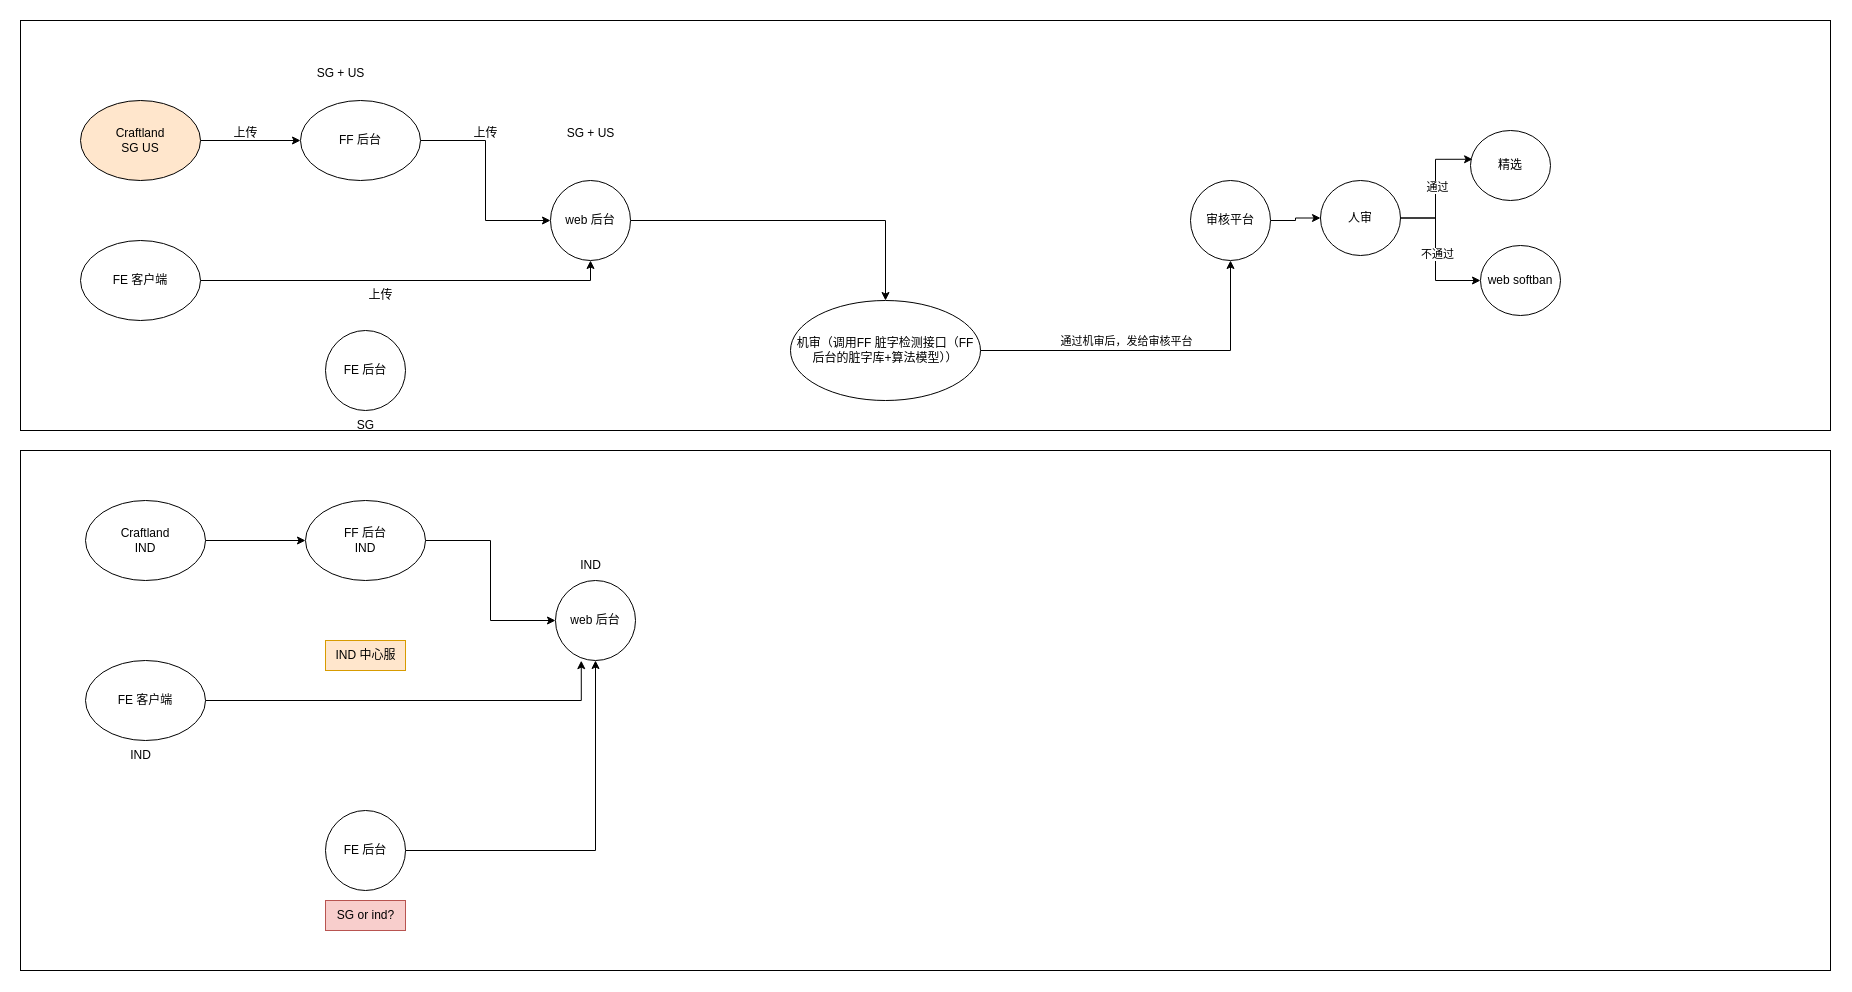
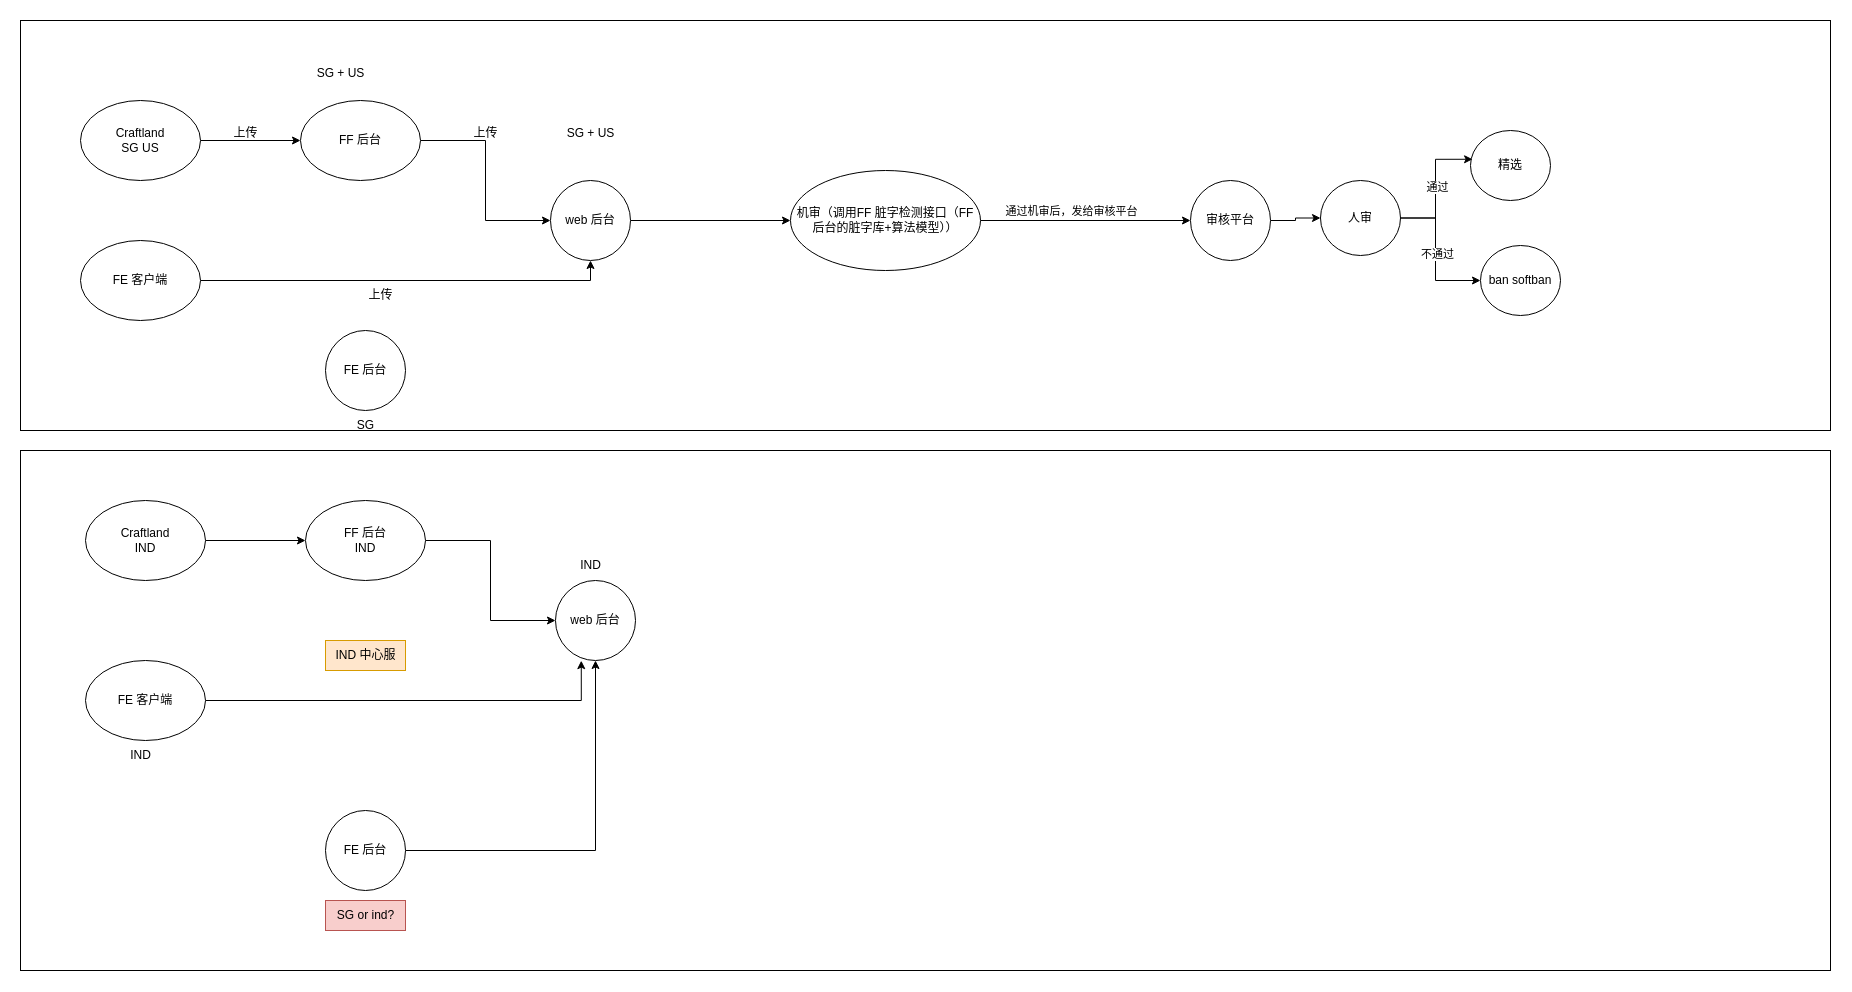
(141, 141) -> (141, 141)
(1521, 281) -> (1521, 281)
(886, 351) -> (886, 221)
